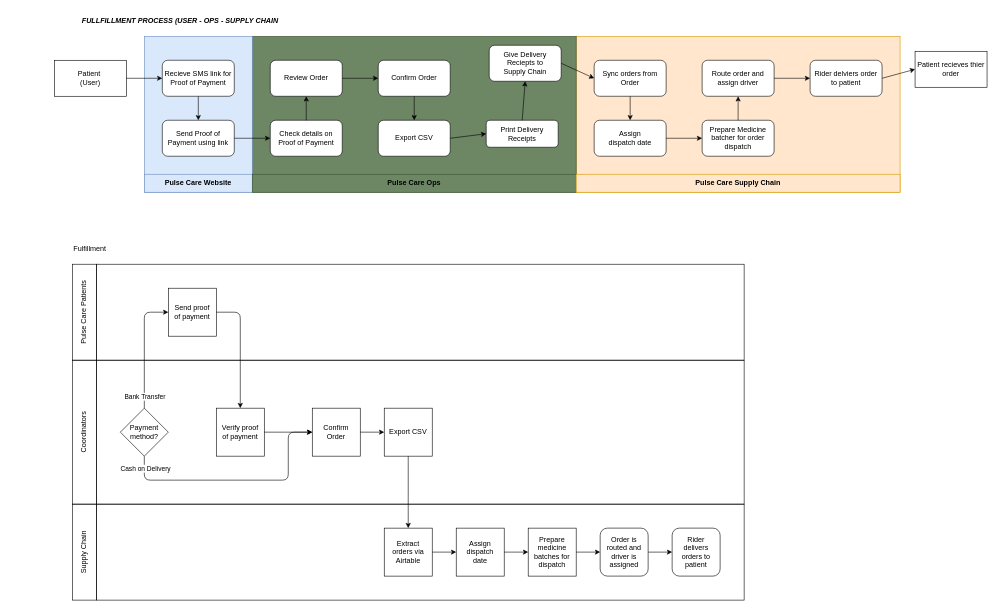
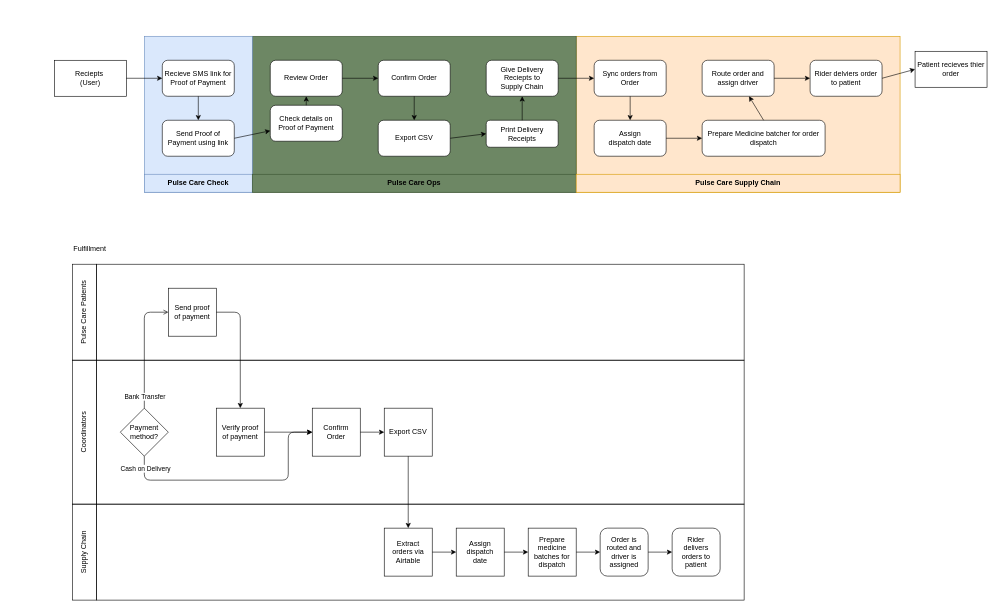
(180, 21) -> none
(525, 63) -> (522, 78)
(90, 78) -> (90, 78)
(306, 138) -> (306, 123)
(738, 138) -> (764, 138)
(198, 183) -> (198, 183)
(162, 312) -> (164, 312)
